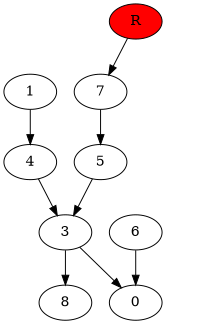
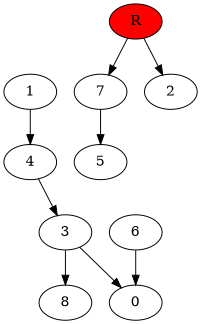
none -> (171, 92)
(85, 193) -> none
